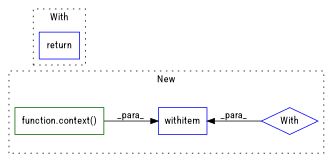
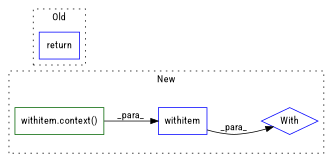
(59, 18) -> (59, 18)
(59, 121) -> (59, 121)
(238, 121) -> (237, 134)
